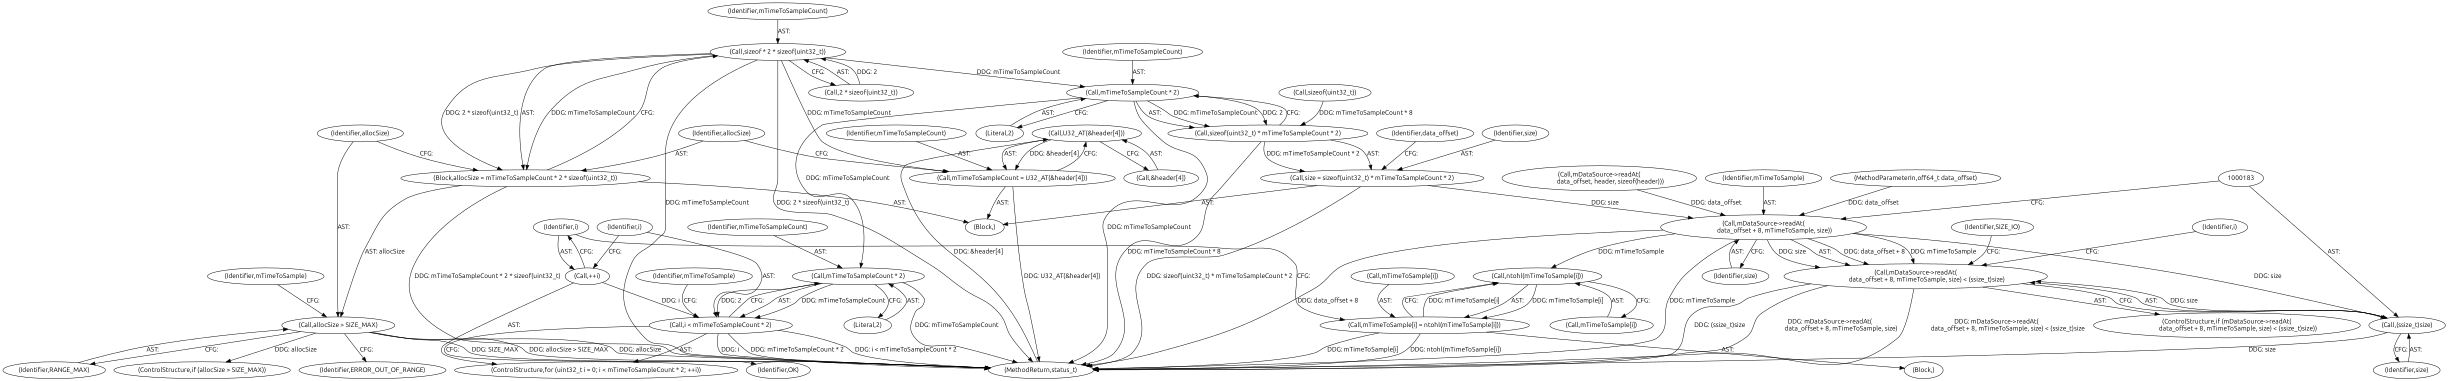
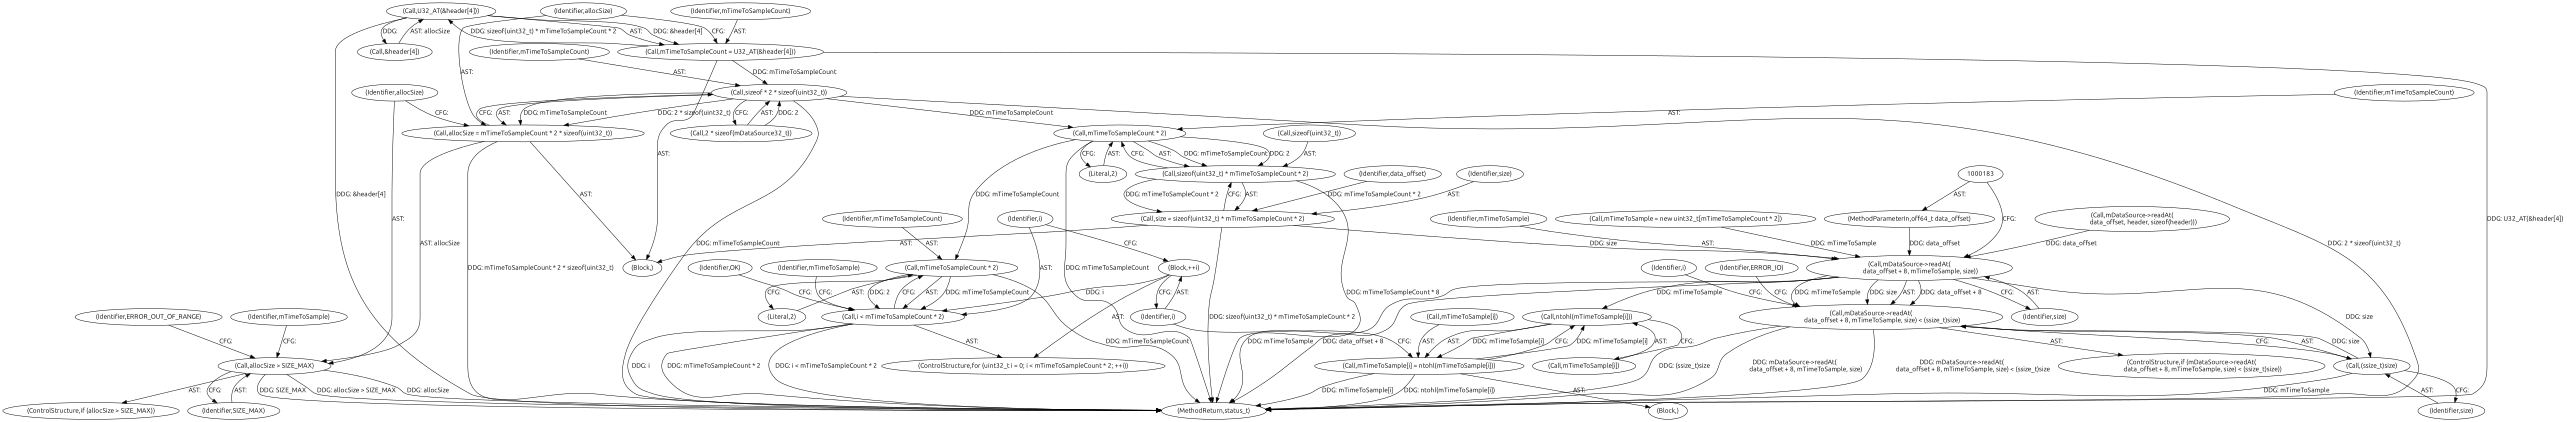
(861, 93) -> (741, 133)
(1366, 113) -> (1311, 154)
(837, 149) -> (748, 71)
(1091, 154) -> (544, 32)
(1134, 154) -> (391, 32)
(1157, 154) -> (430, 32)
(1412, 154) -> (1374, 194)
(526, 178) -> (523, 133)
none -> (1226, 199)
(916, 214) -> (459, 387)
none -> (1686, 219)
(1992, 227) -> (1752, 268)
(2322, 250) -> (1948, 195)
(587, 276) -> (1184, 268)
(354, 346) -> (210, 341)
(296, 350) -> (196, 391)
(2262, 350) -> (2297, 391)
(479, 358) -> (794, 294)
(54, 370) -> (234, 411)
